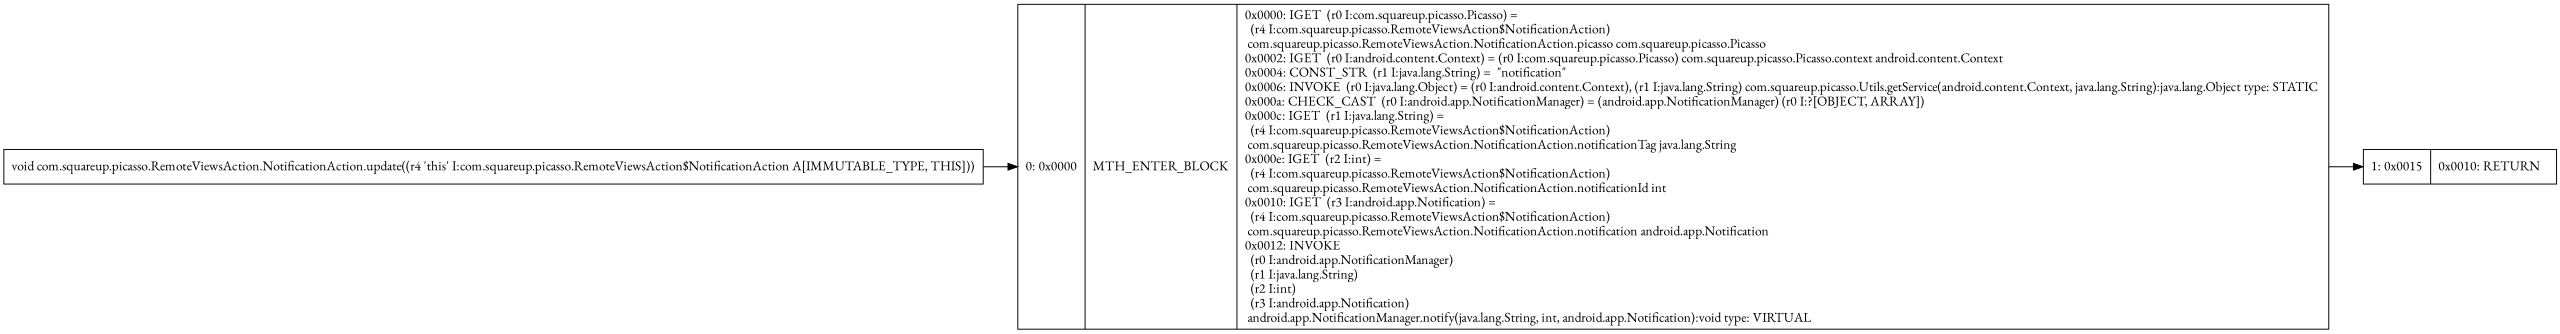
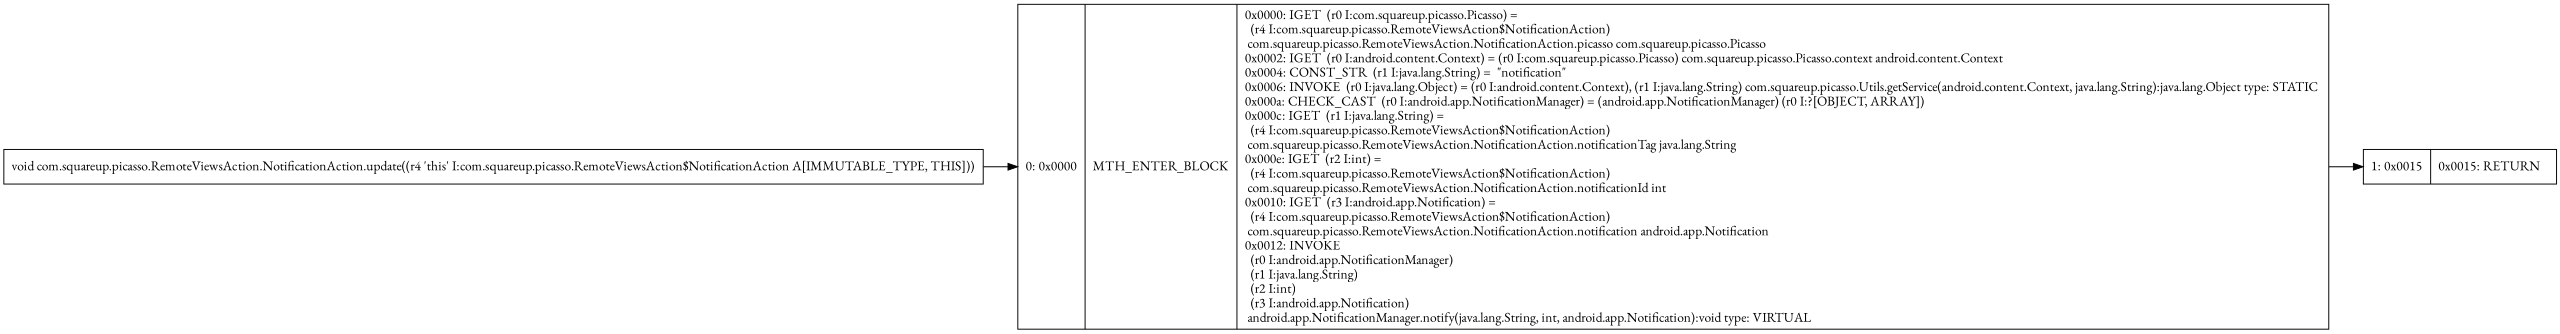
(2494, 166) -> (2494, 166)
